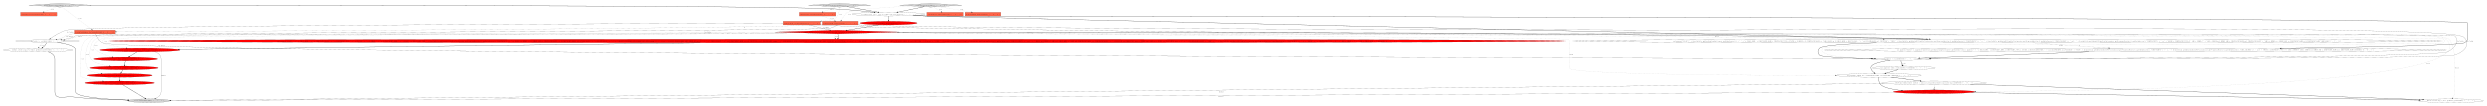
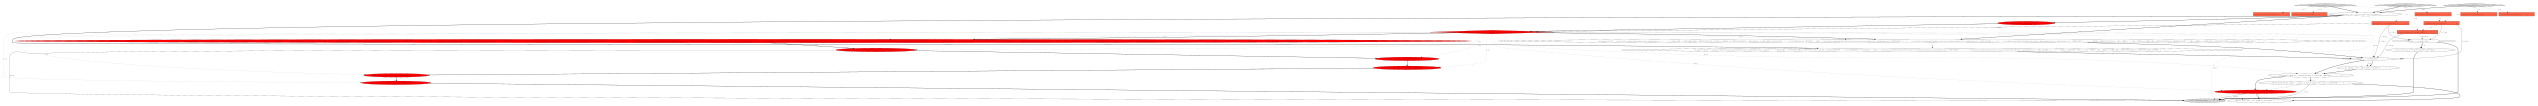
none -> (2309, 14)
